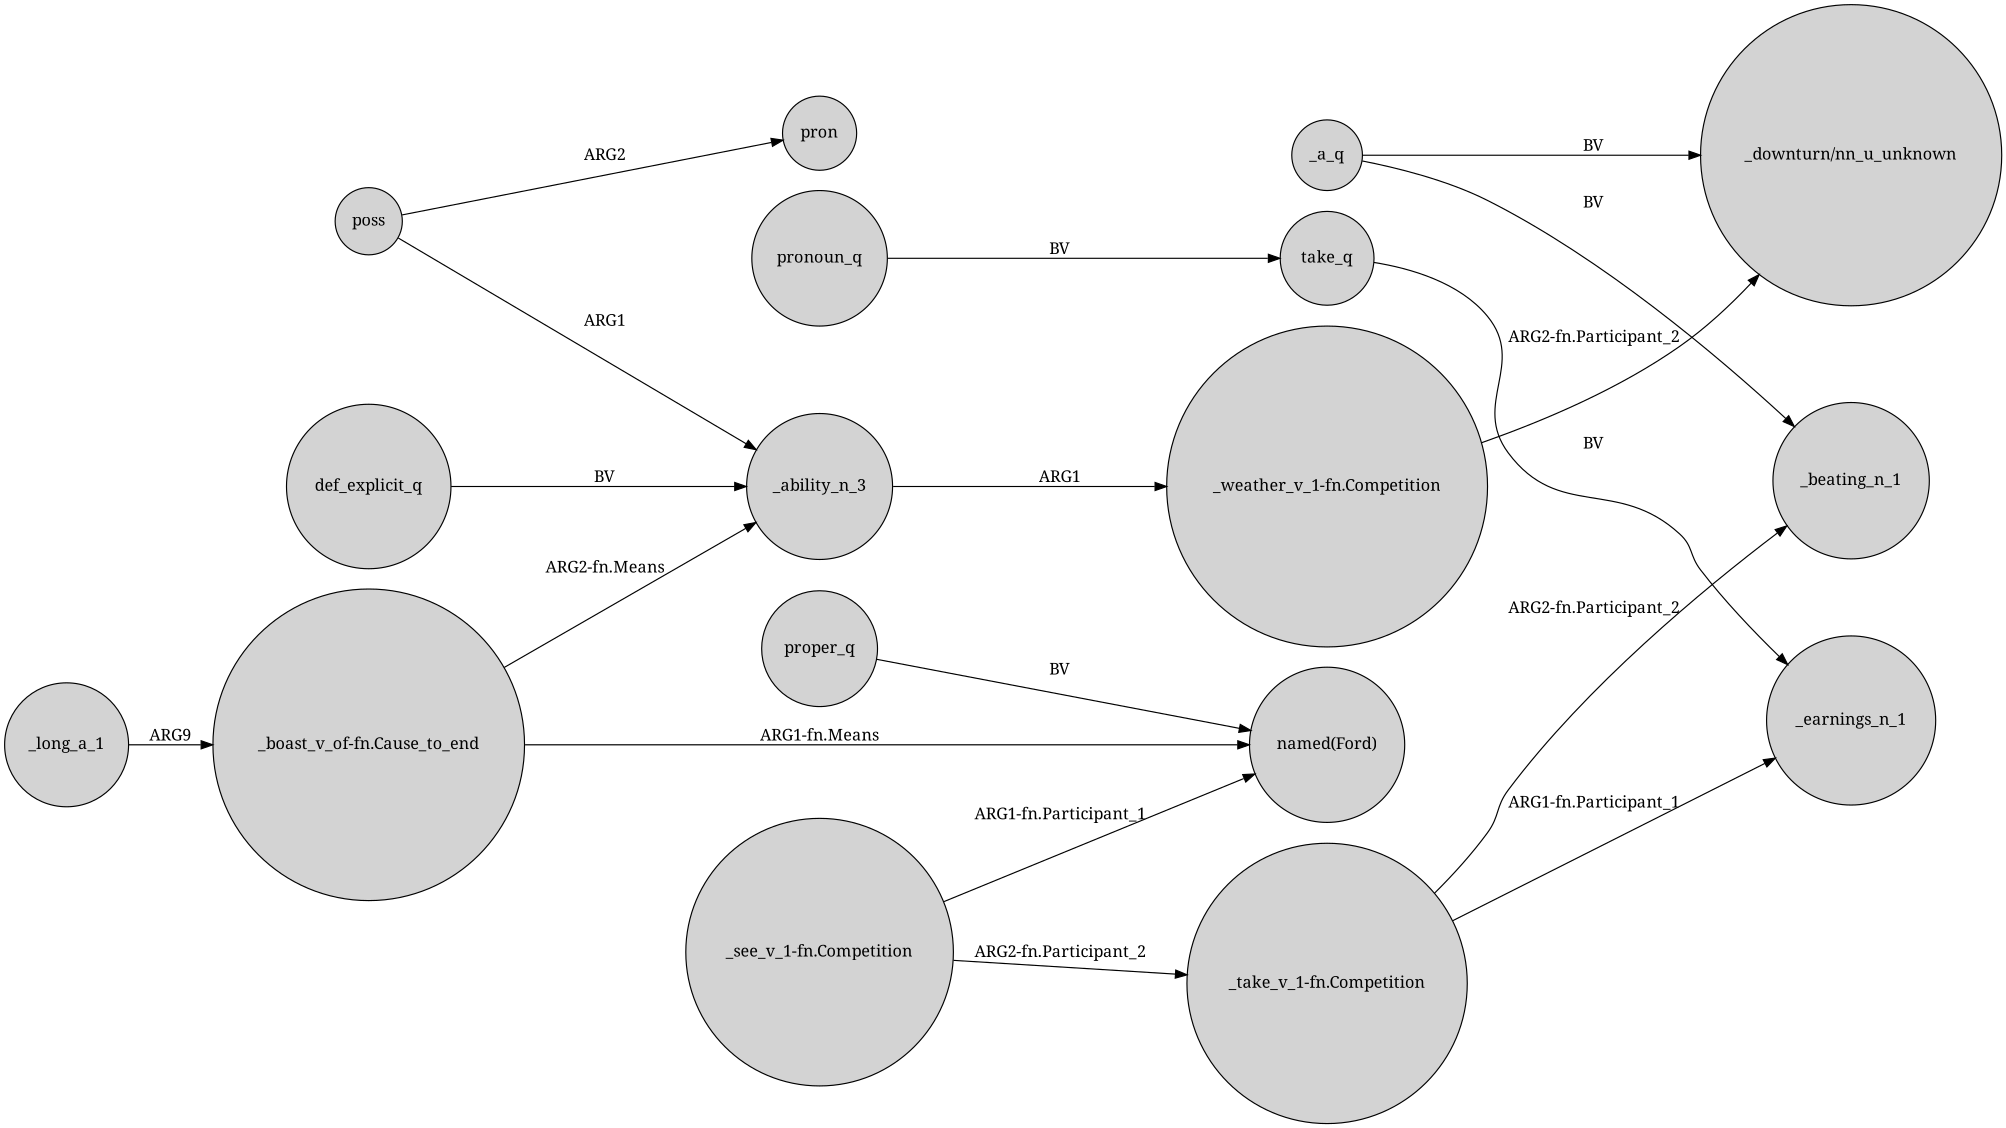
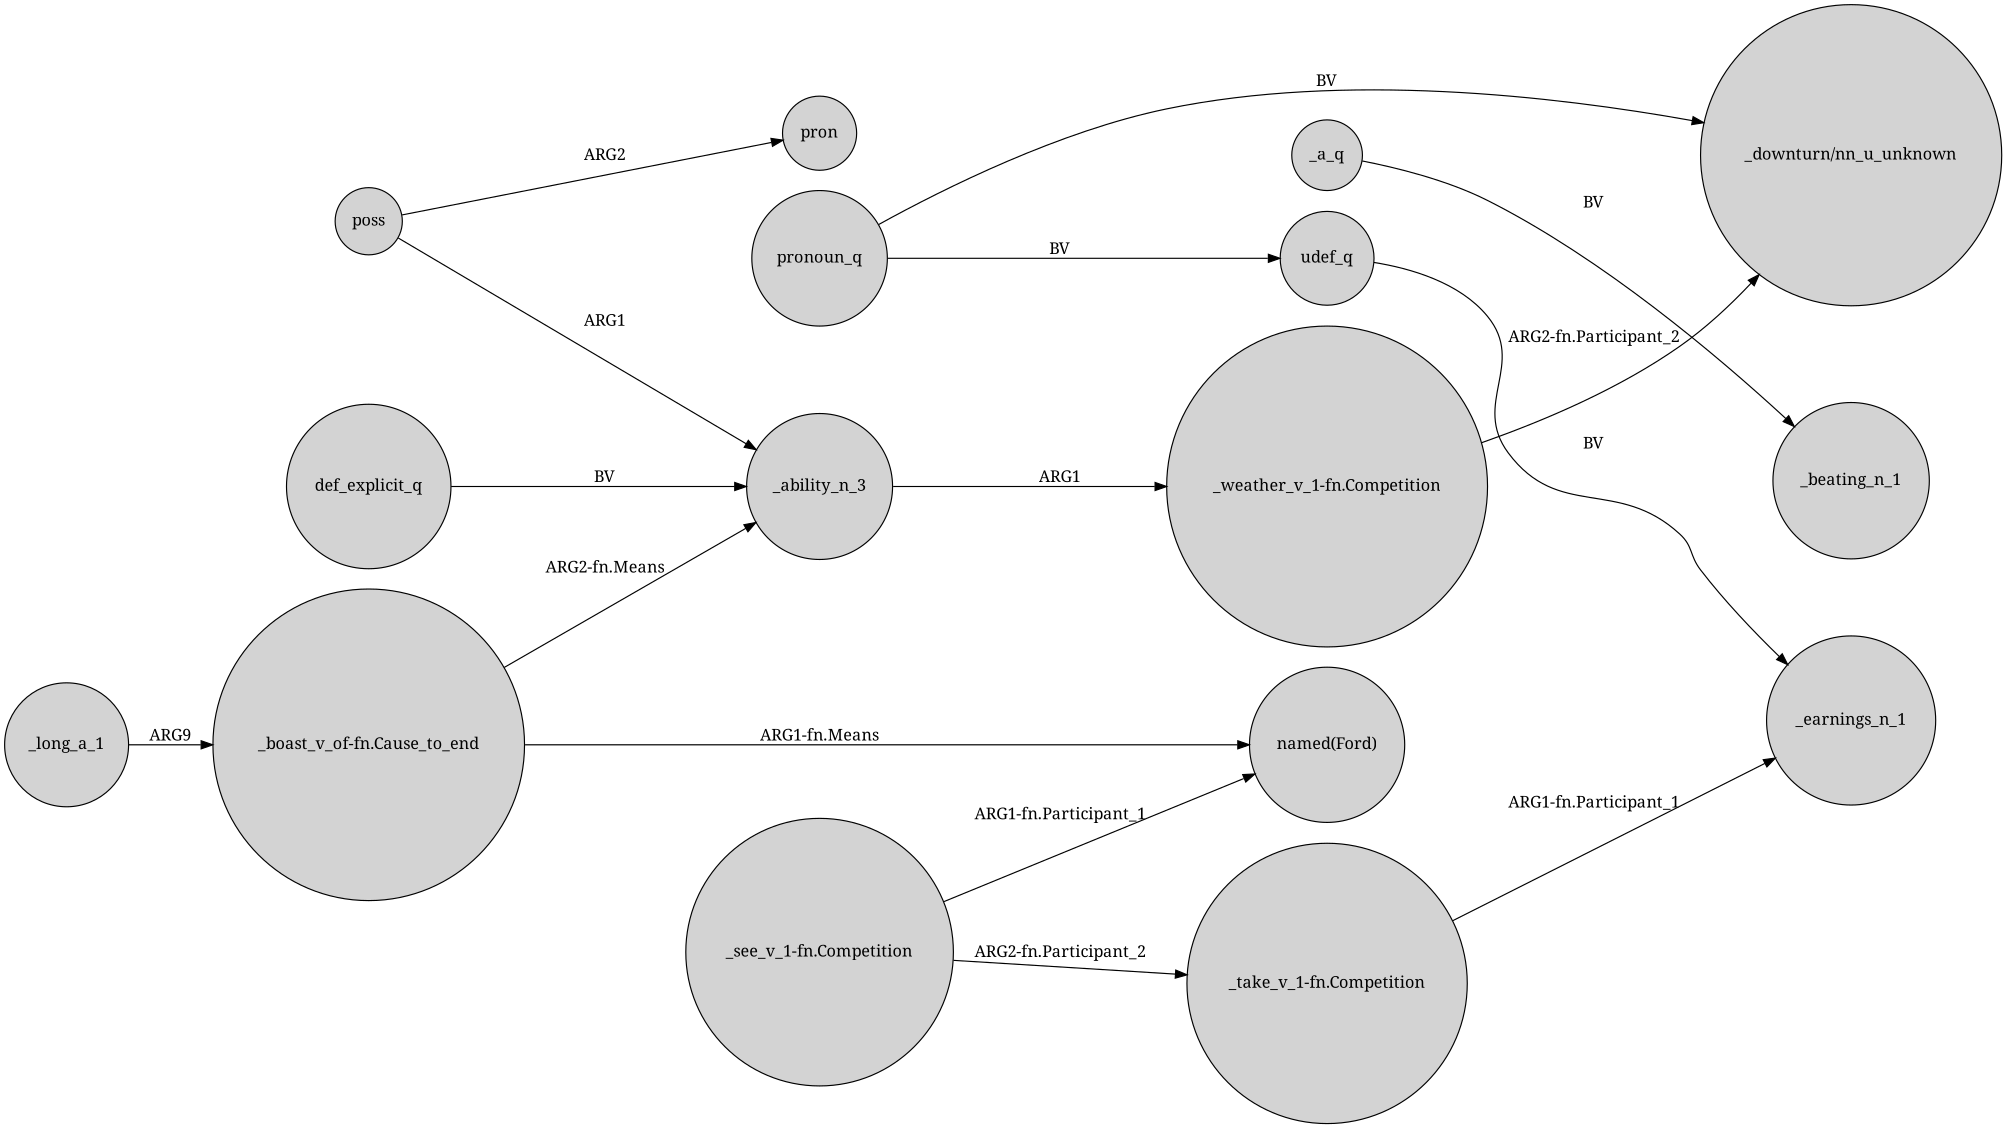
(1526, 155) -> (1274, 94)
(1327, 258) -> (1327, 258)
(820, 649) -> none
(1589, 698) -> none
